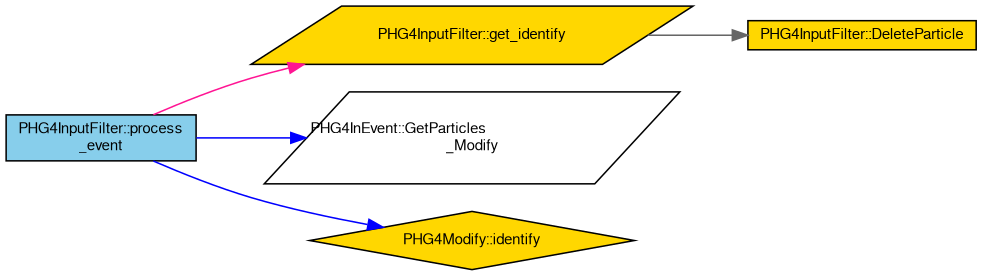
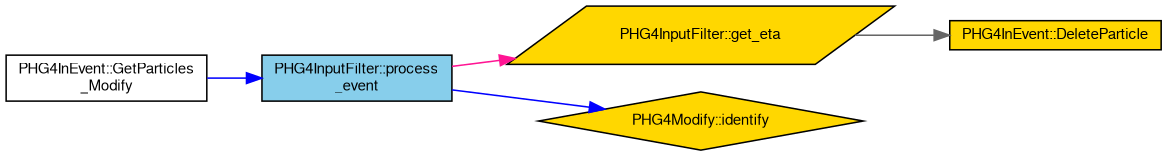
(472, 35) -> (701, 35)
(862, 35) -> (1055, 35)
(244, 138) -> (227, 78)
(472, 138) -> (106, 78)
